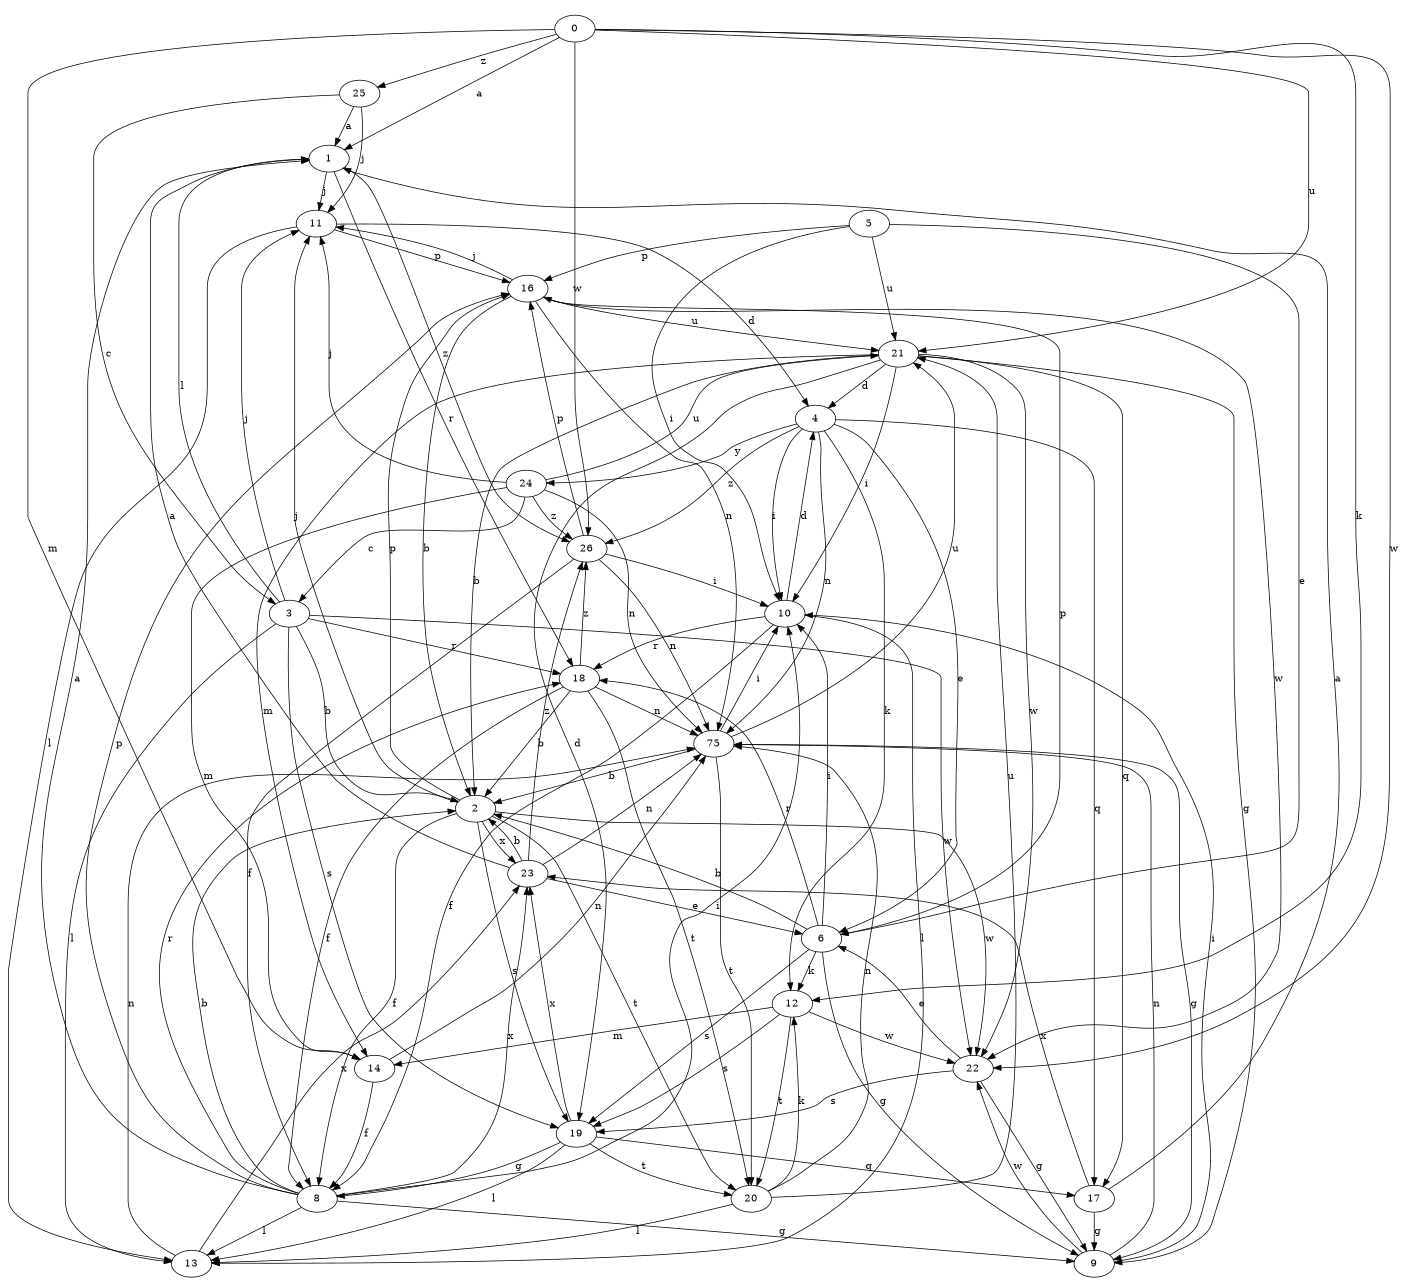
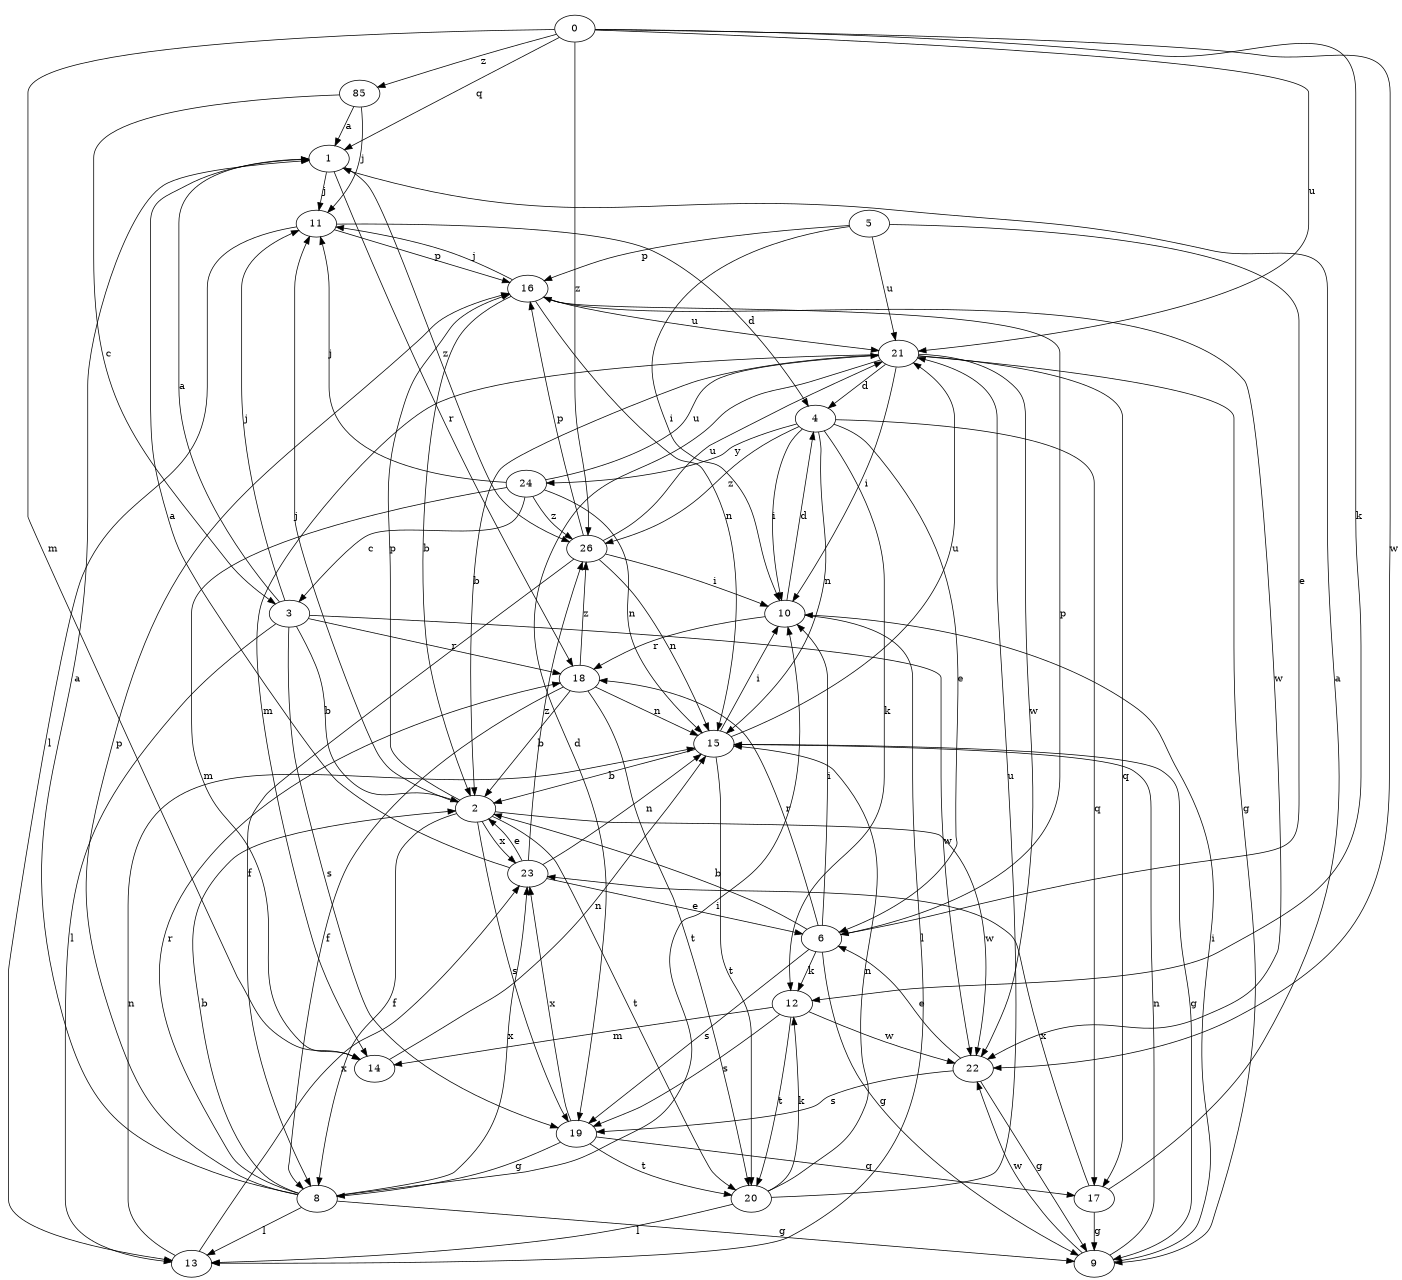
(360, 94) -> (360, 94)
(480, 94) -> (480, 94)
(578, 289) -> (578, 289)
(182, 386) -> (182, 386)
none -> (727, 436)
(714, 744) -> (714, 744)
(517, 841) -> (517, 841)
(468, 864) -> none
(360, 1135) -> none
(398, 1219) -> none
